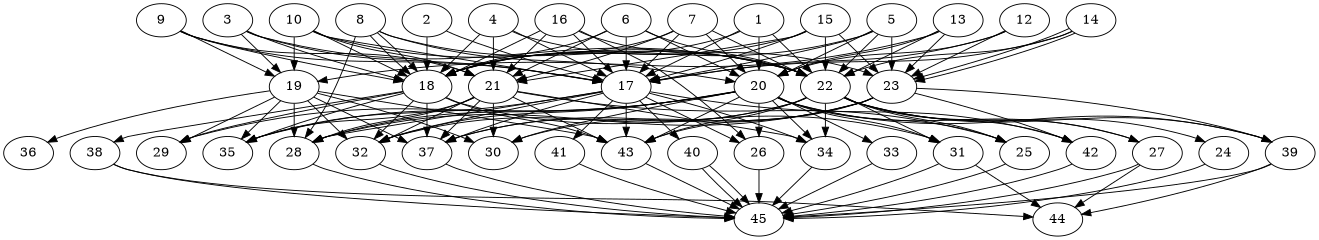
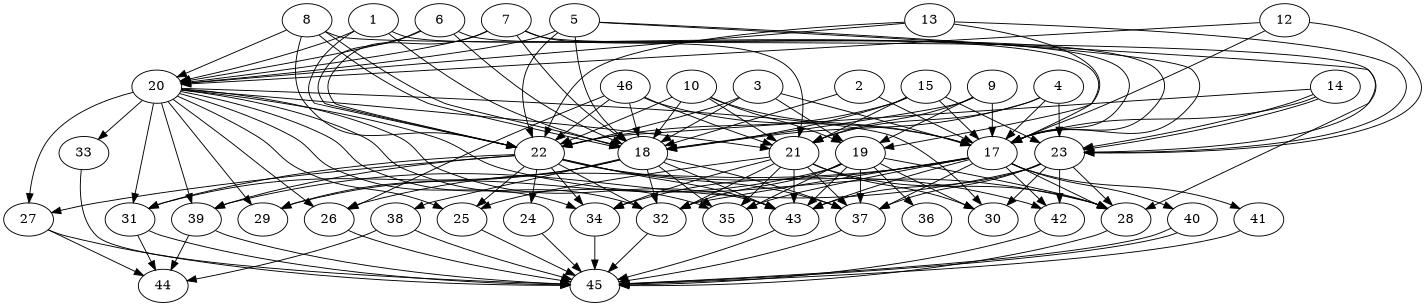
(560, 20) -> (625, 87)
(564, 51) -> (428, 111)
